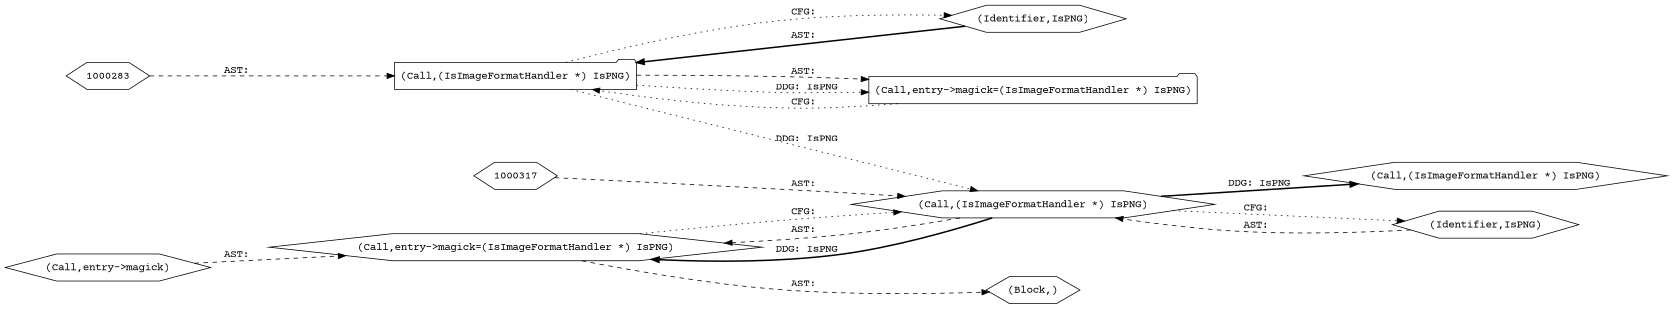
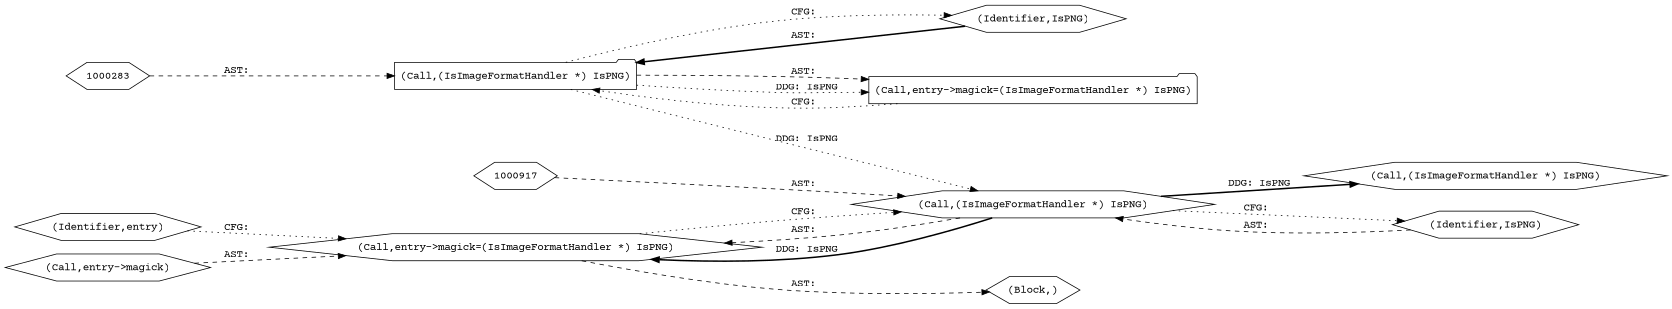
(516, 176) -> (516, 176)
none -> (108, 227)
